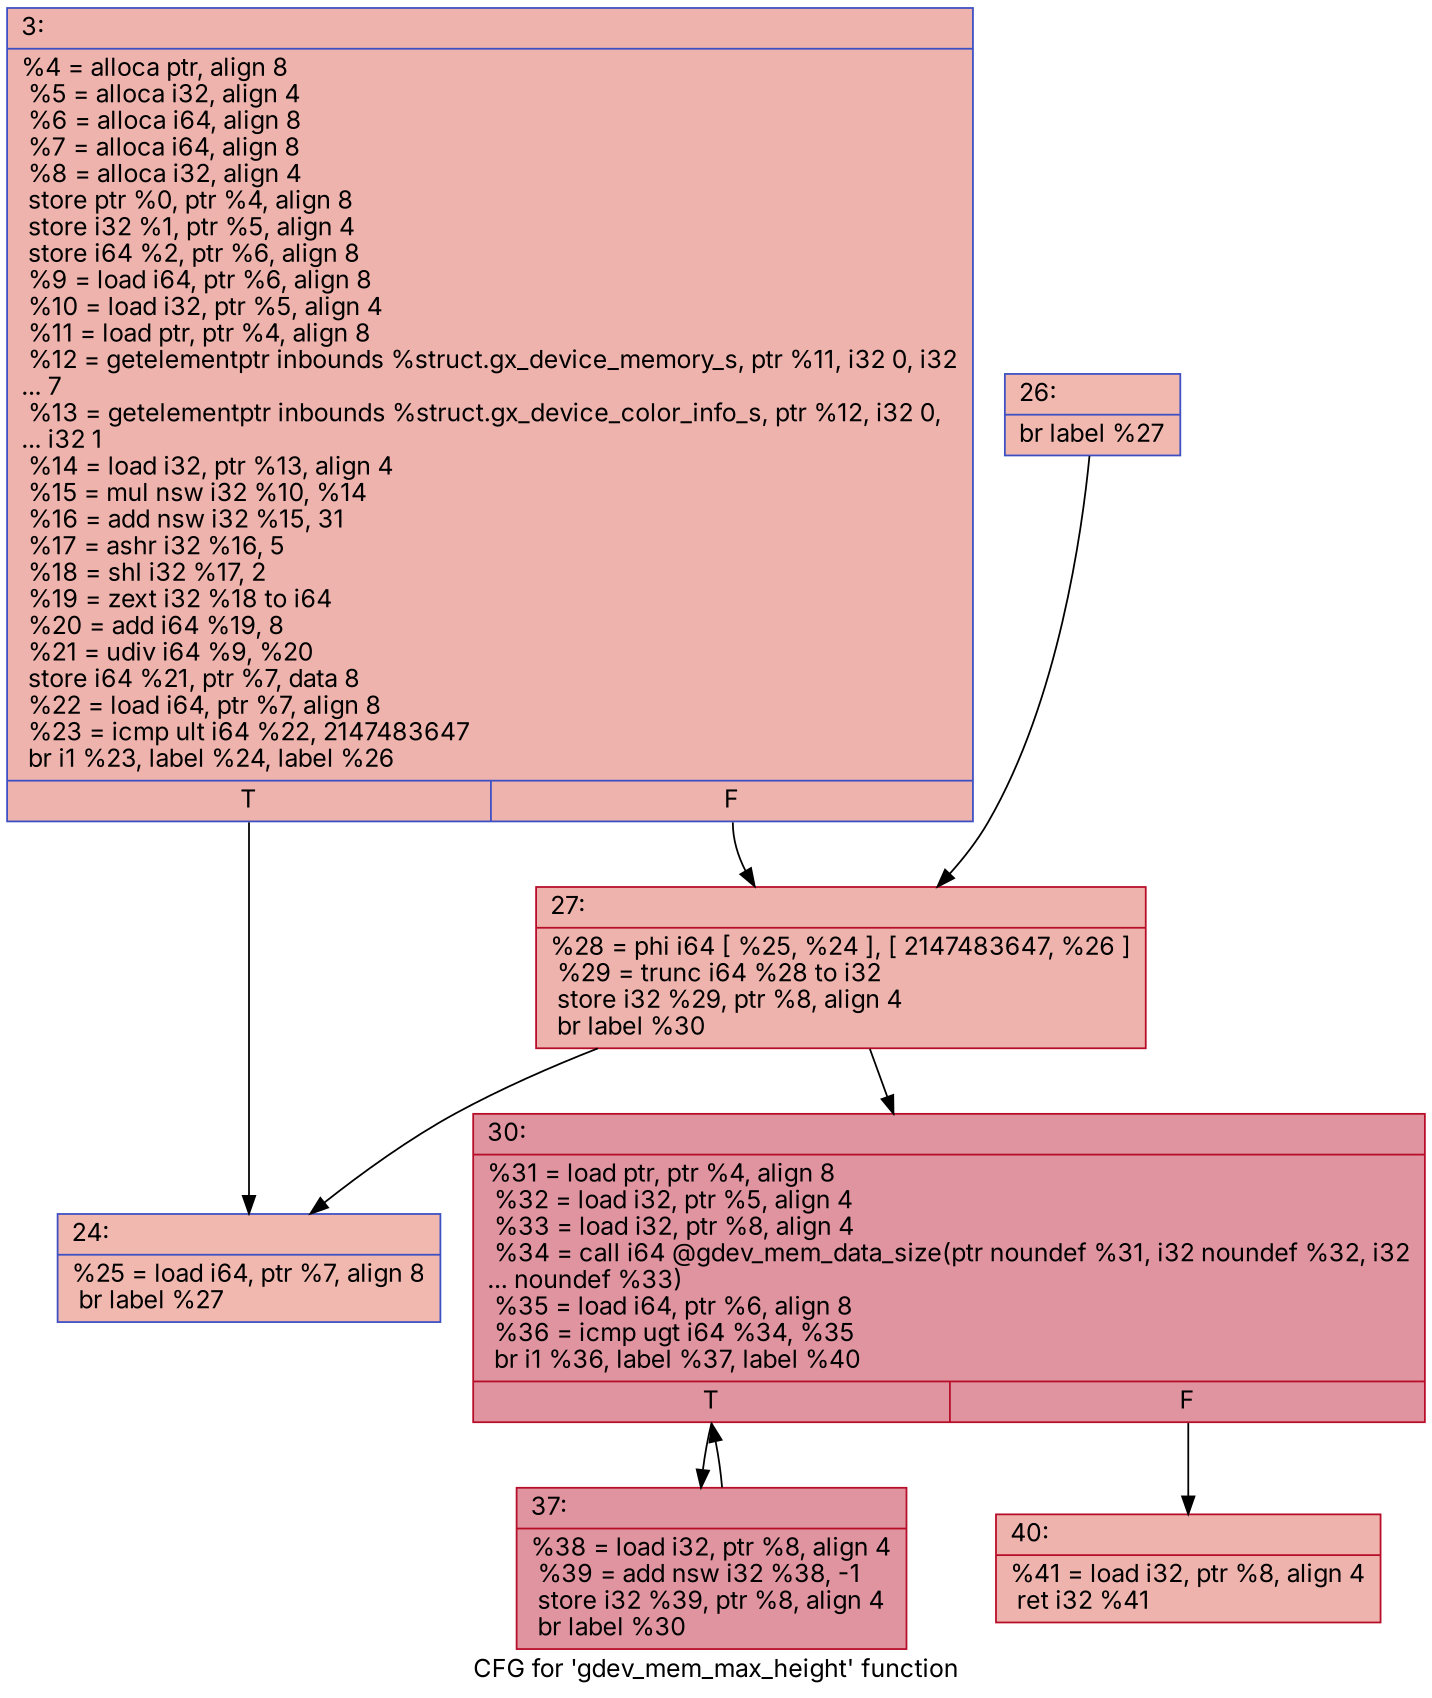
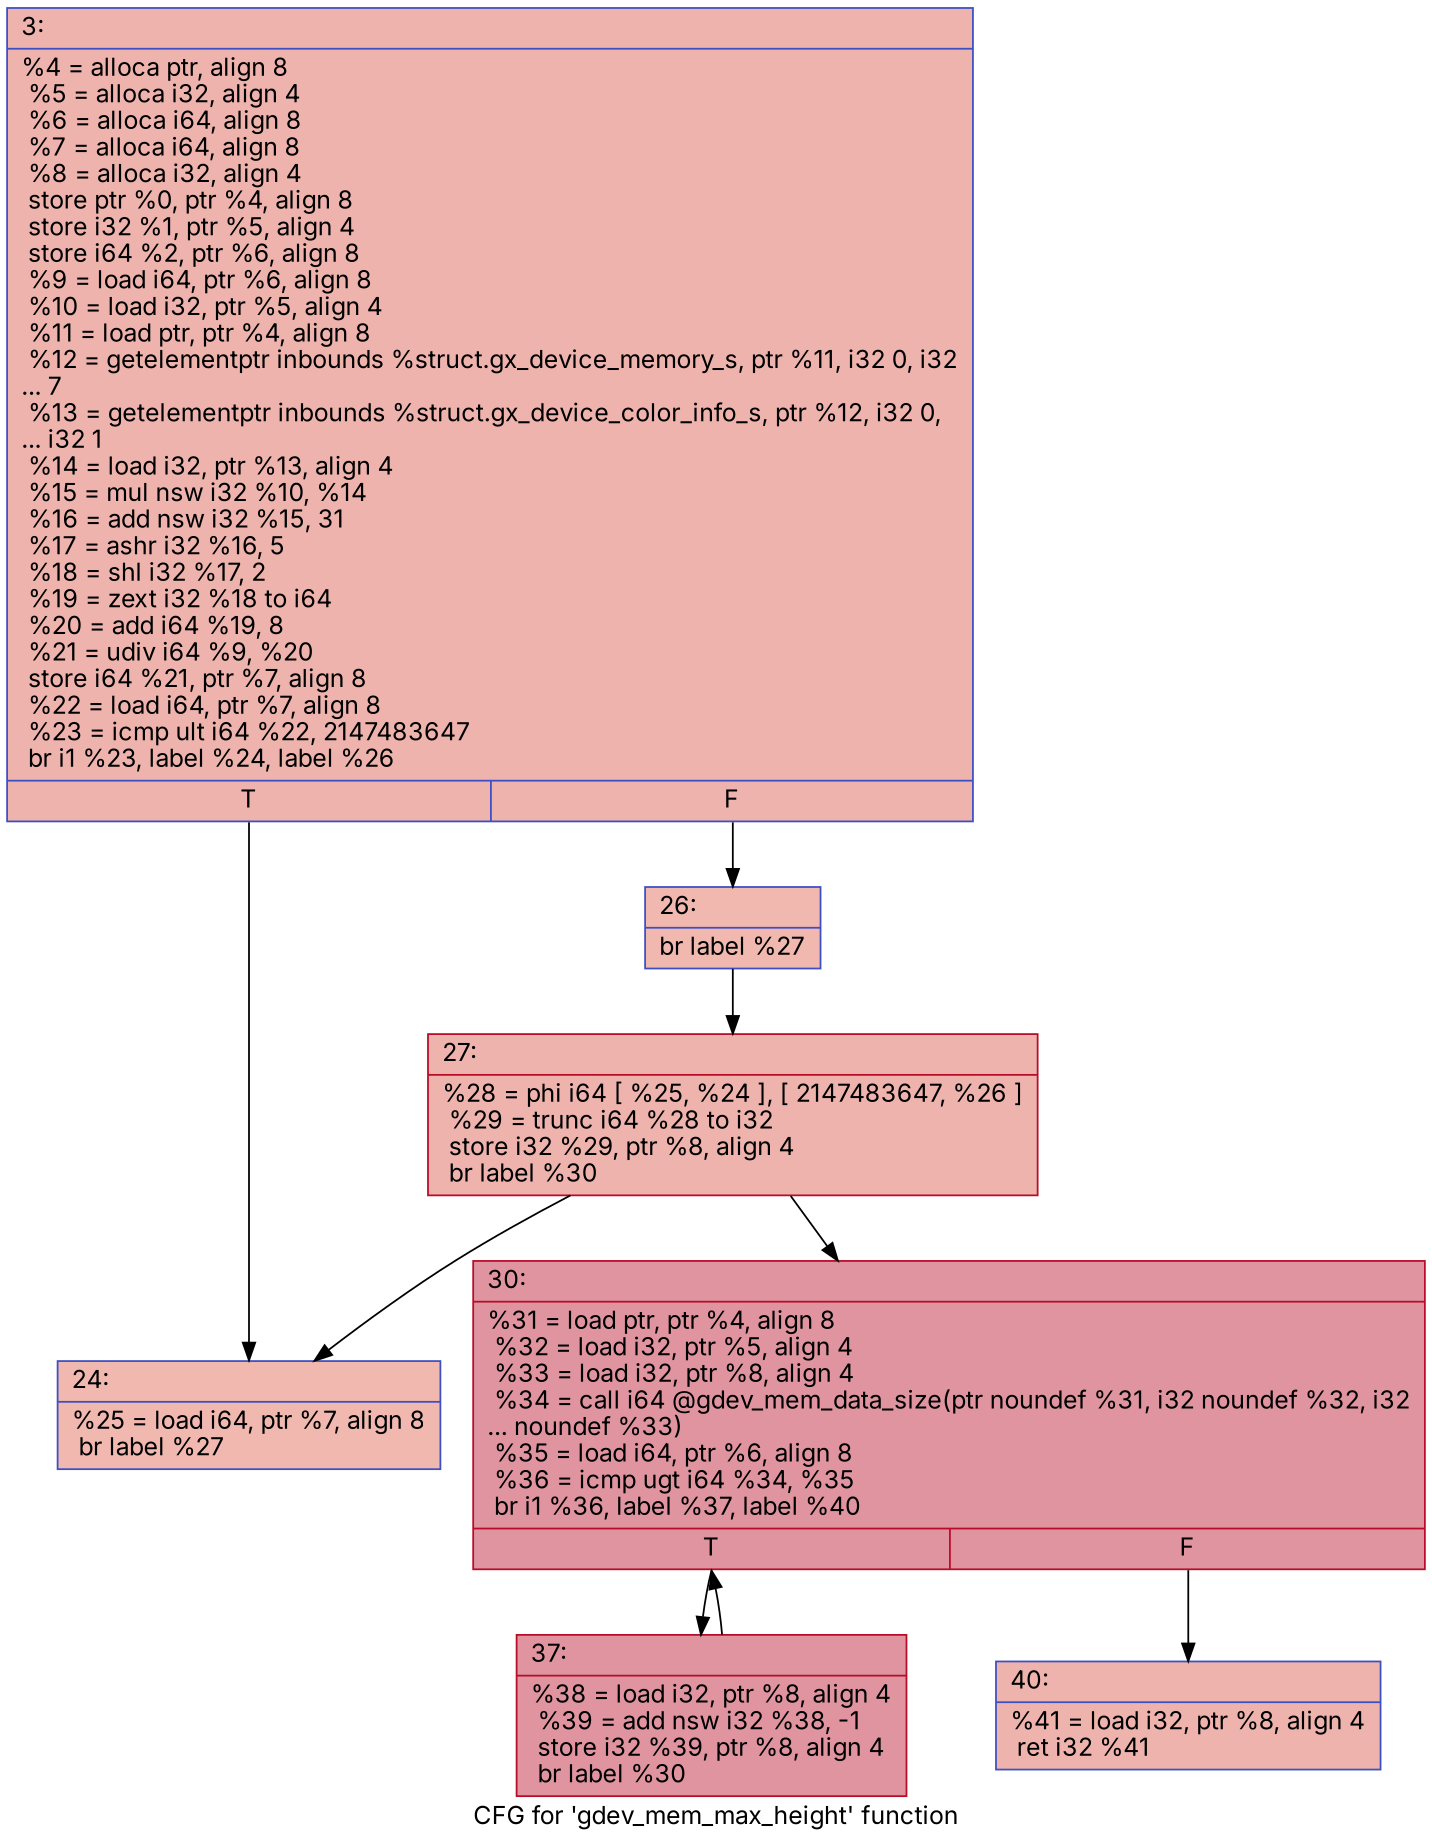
(191, 680) -> (195, 680)
(736, 847) -> (733, 845)
(1188, 1568) -> (1188, 1716)
